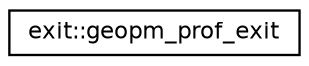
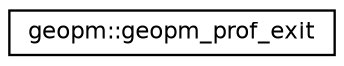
(154, 33) -> (172, 33)
